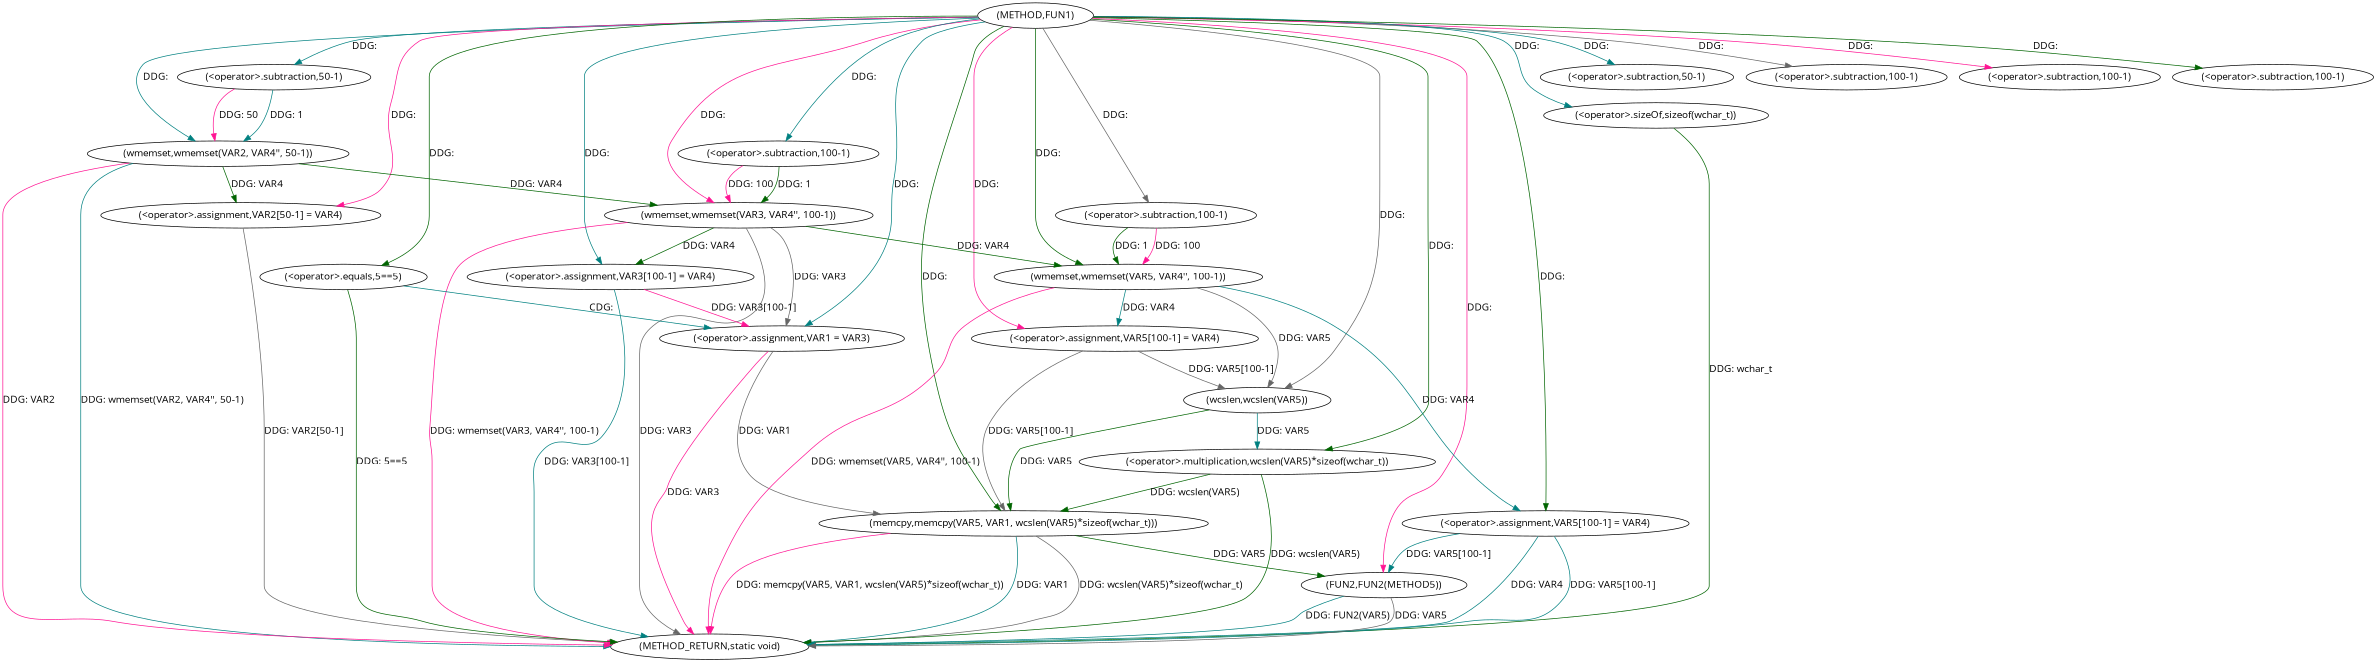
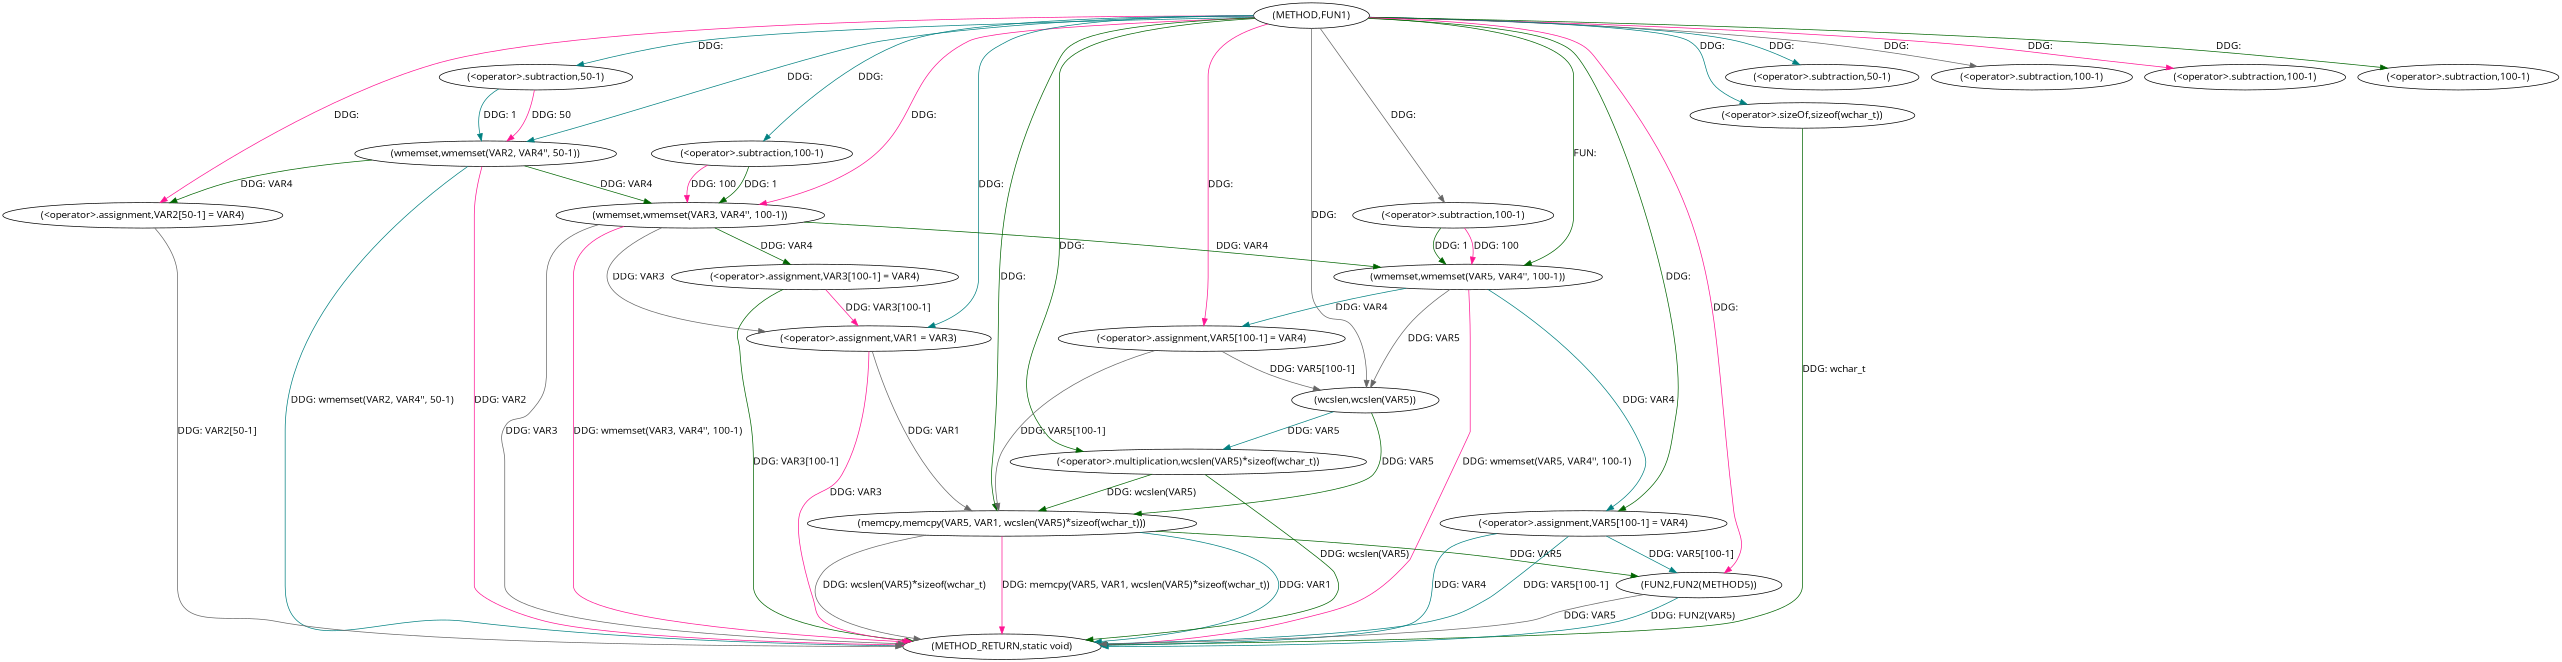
(685, 41) -> none
(1050, 154) -> (1587, 154)
(344, 277) -> none
(534, 470) -> (753, 511)
